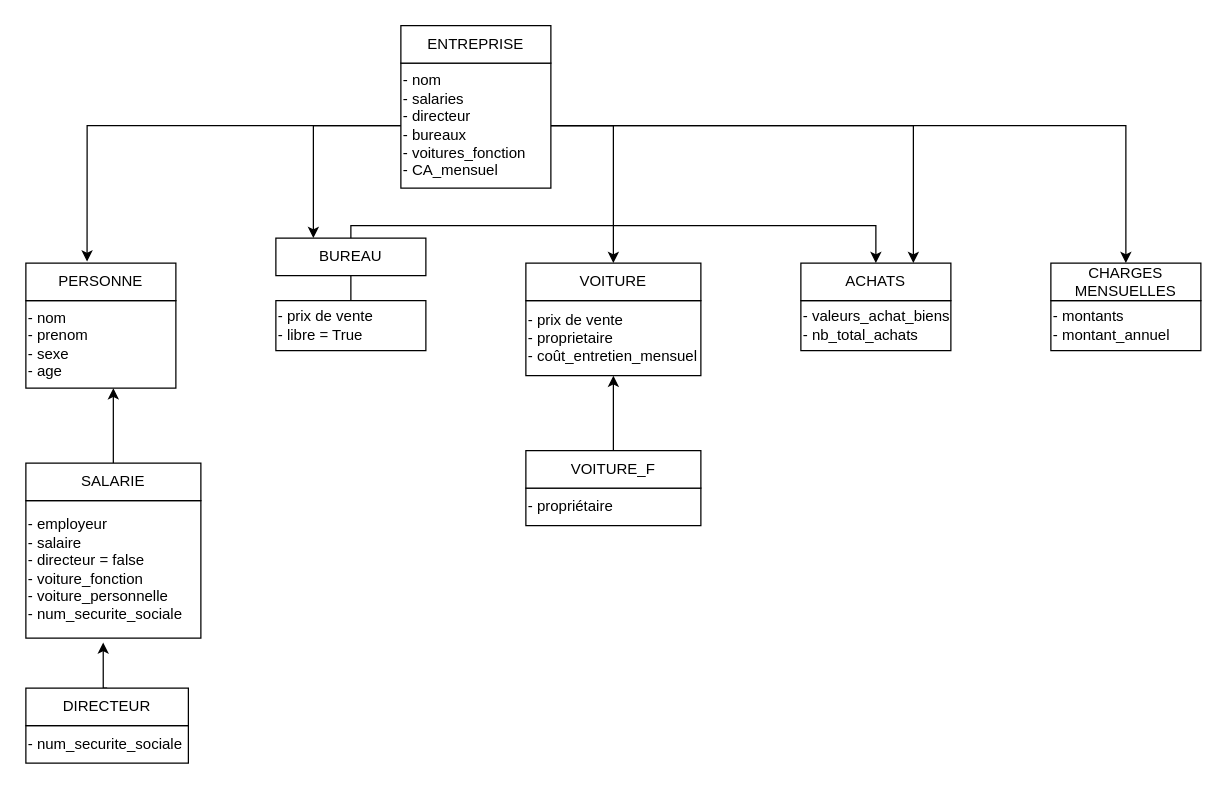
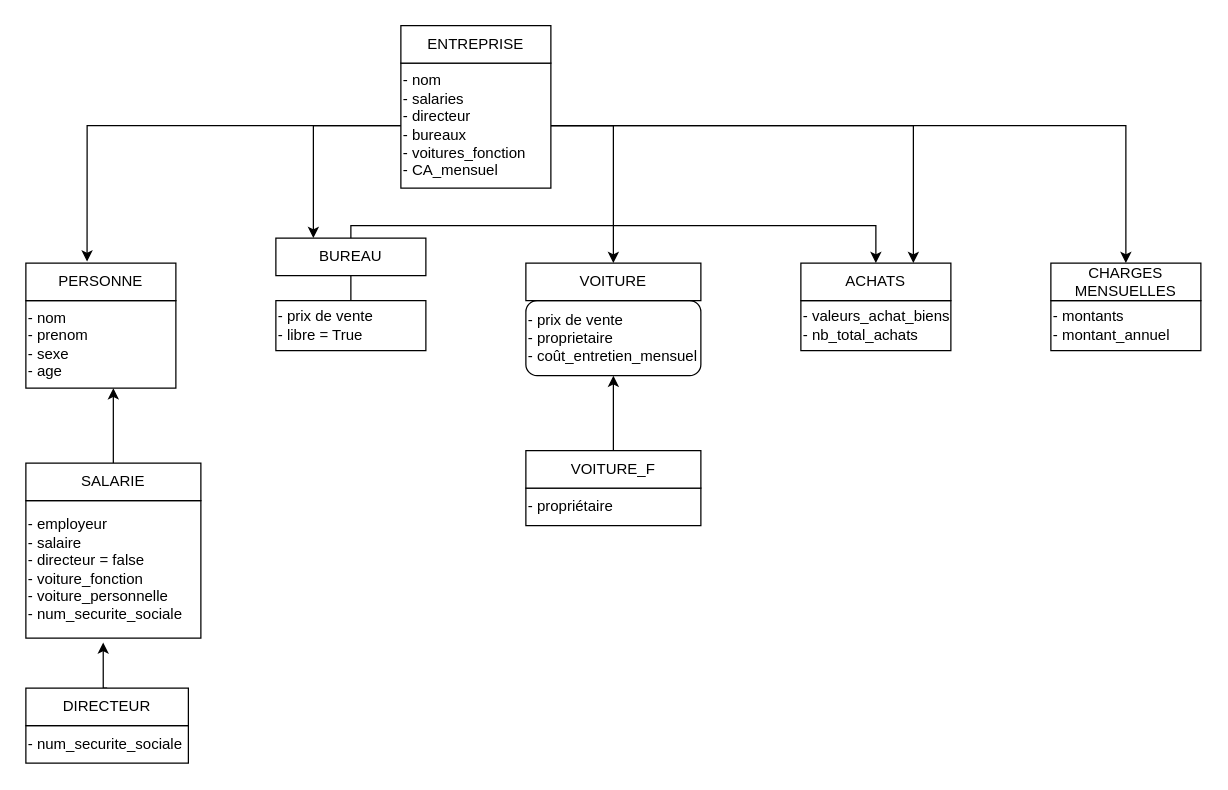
(613, 338) -> (613, 338)
